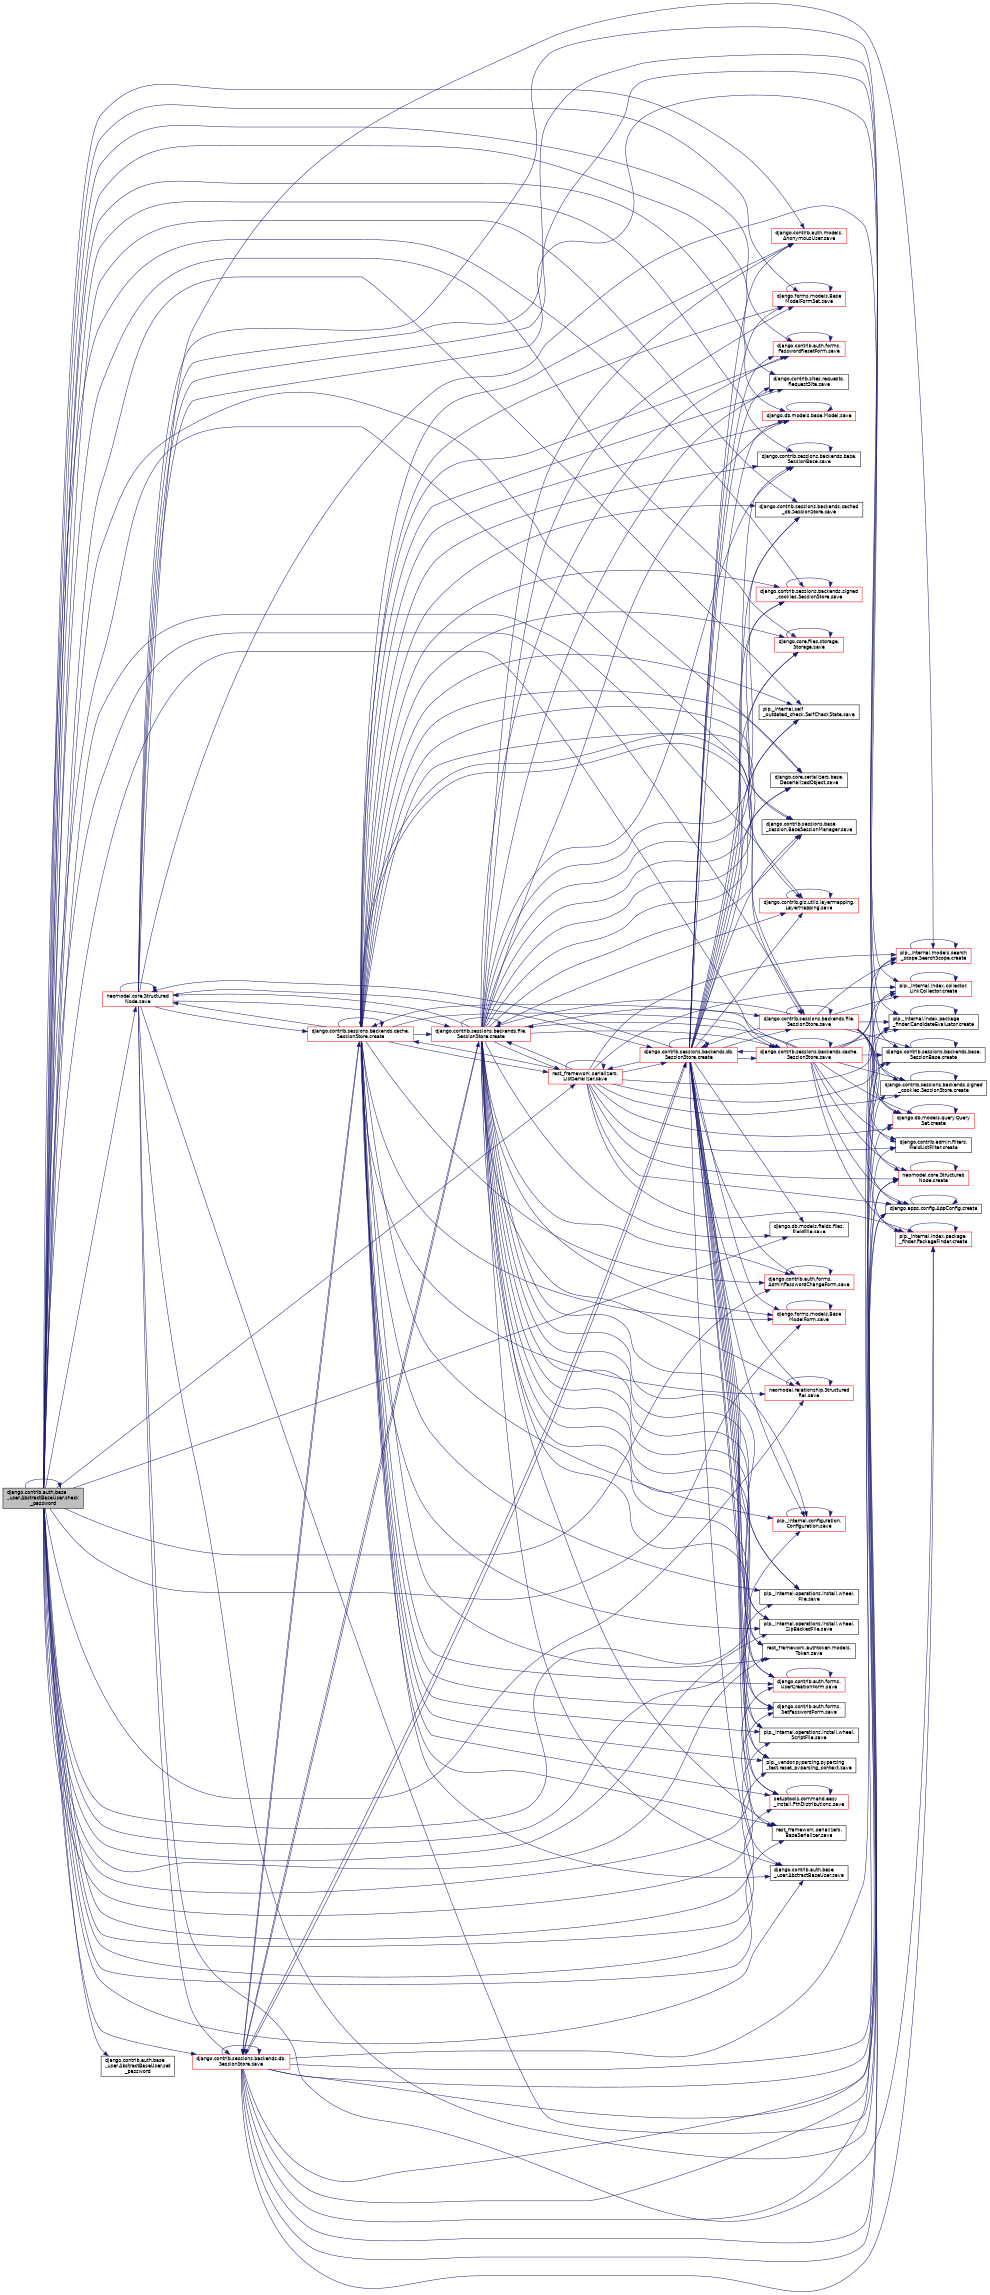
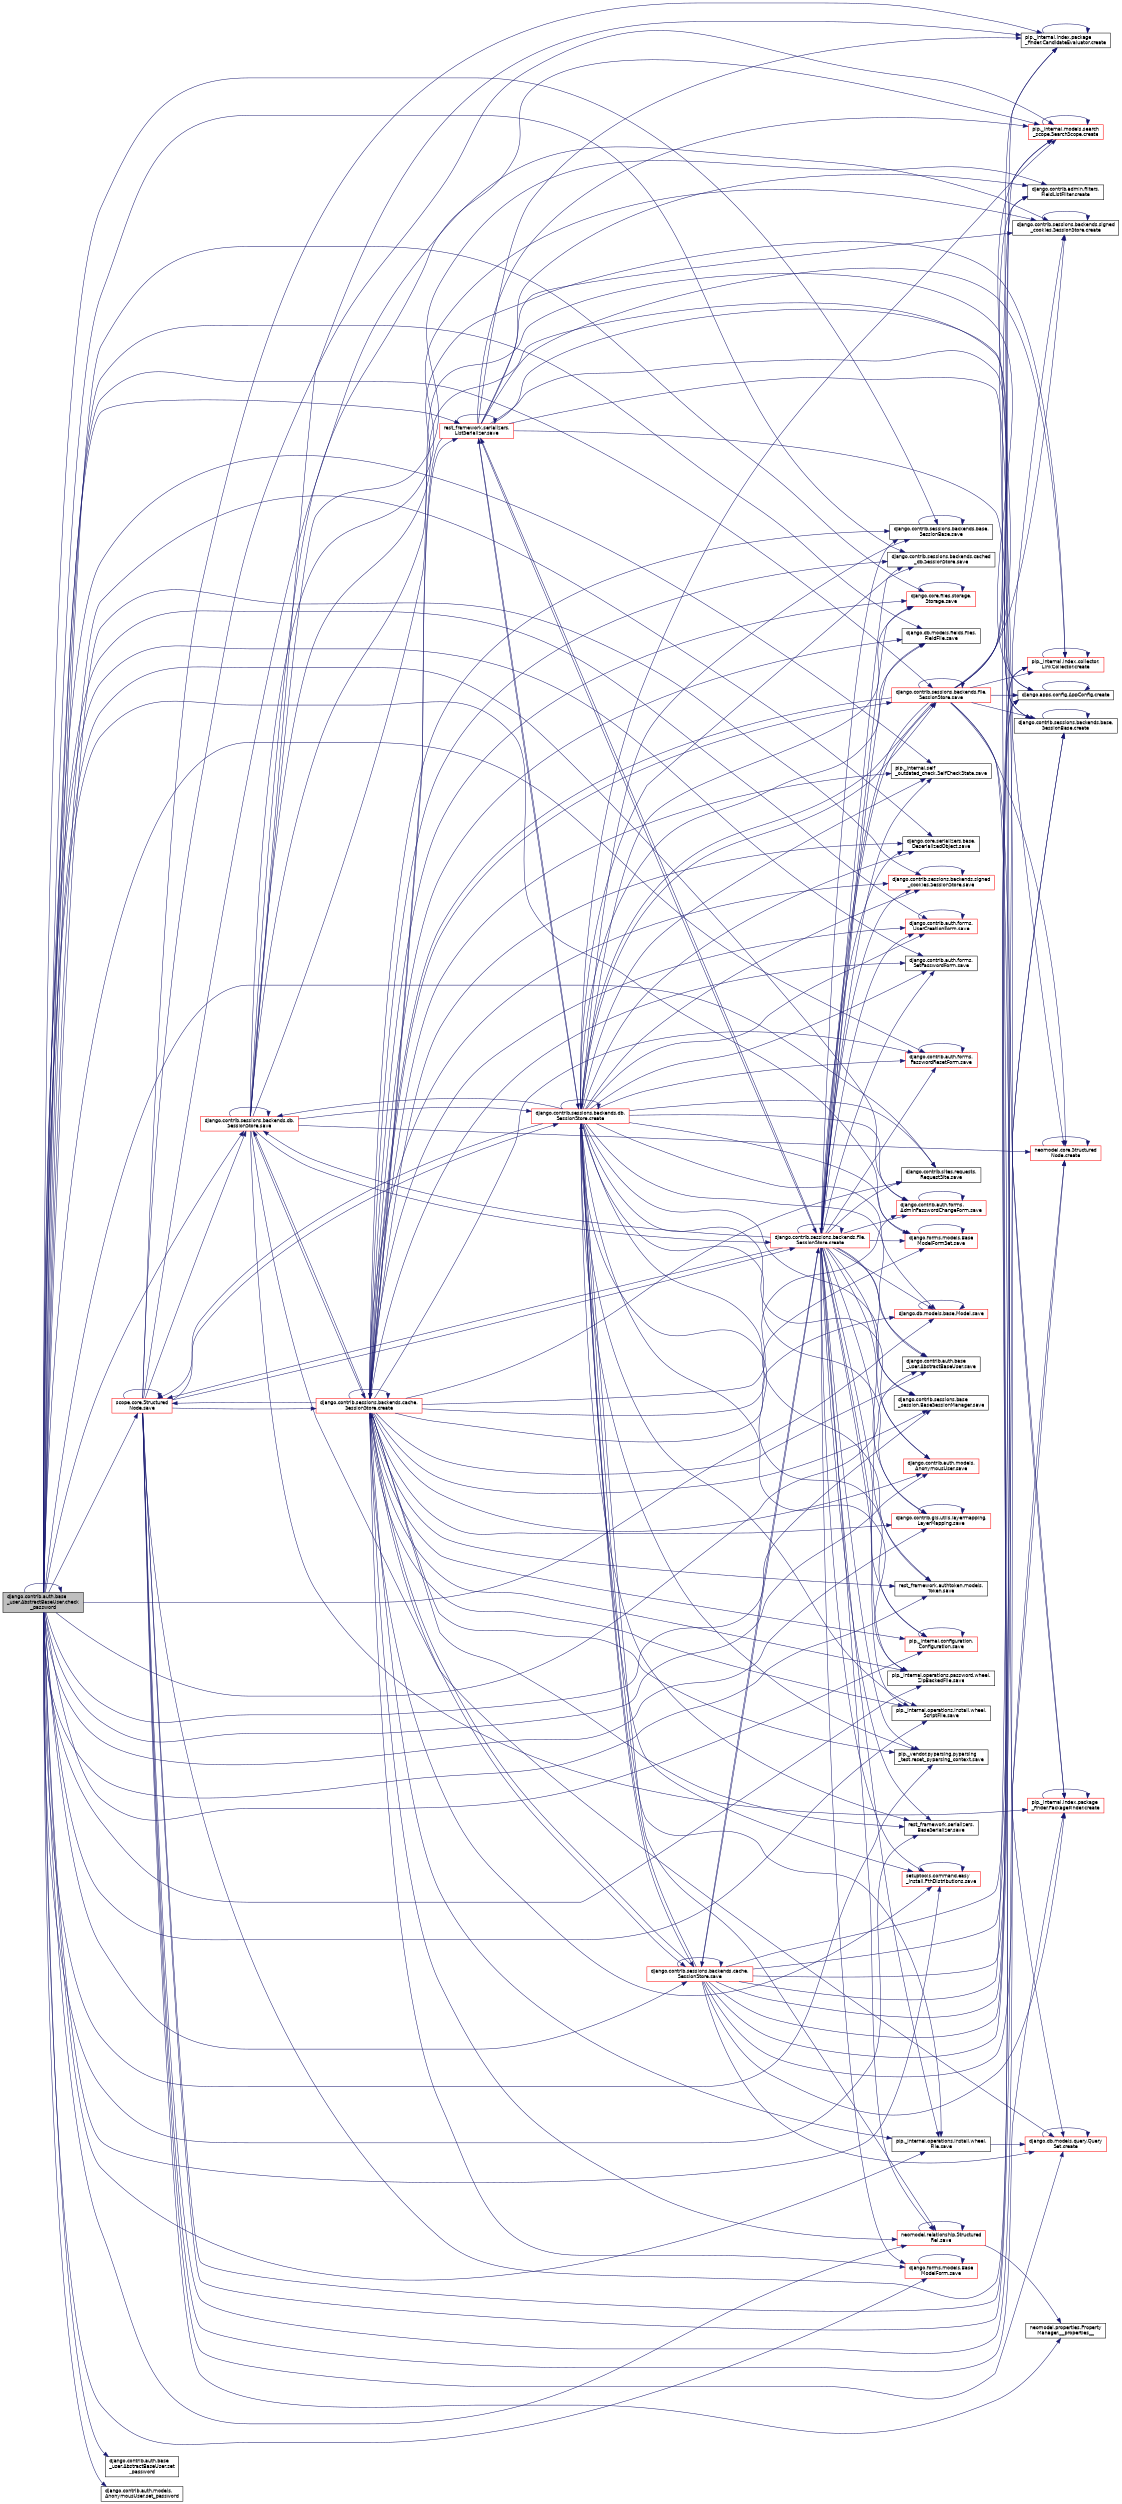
(138, 999) -> (142, 1406)
(420, 1034) -> (442, 874)
(734, 1134) -> (1002, 2144)
(722, 1191) -> (696, 569)
(809, 1627) -> (941, 1678)
none -> (1066, 2331)
none -> (142, 2494)
